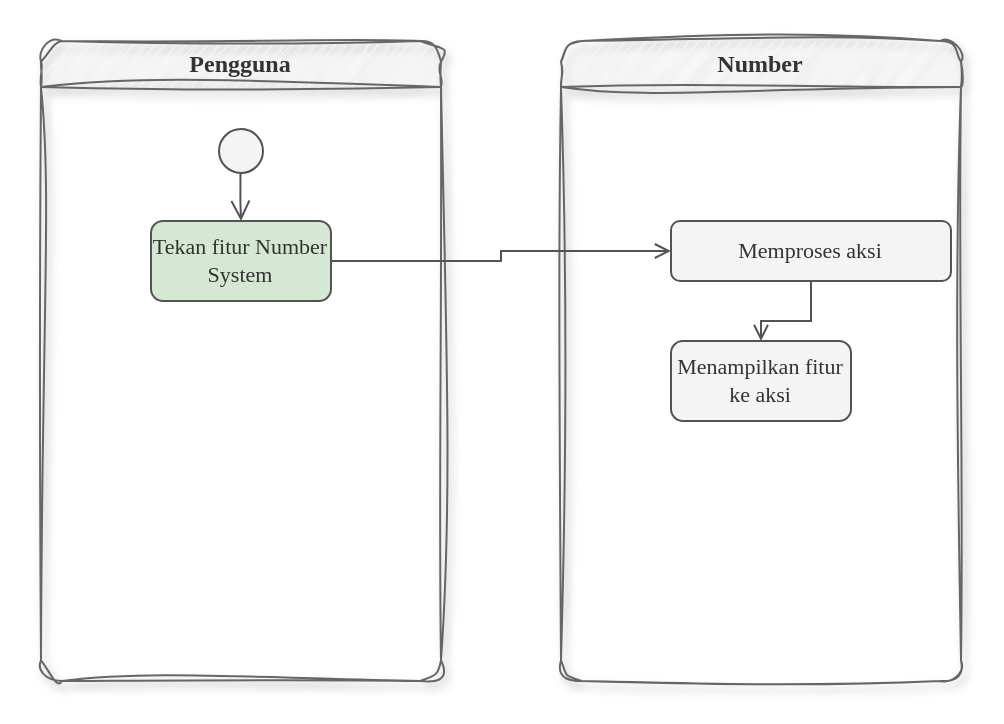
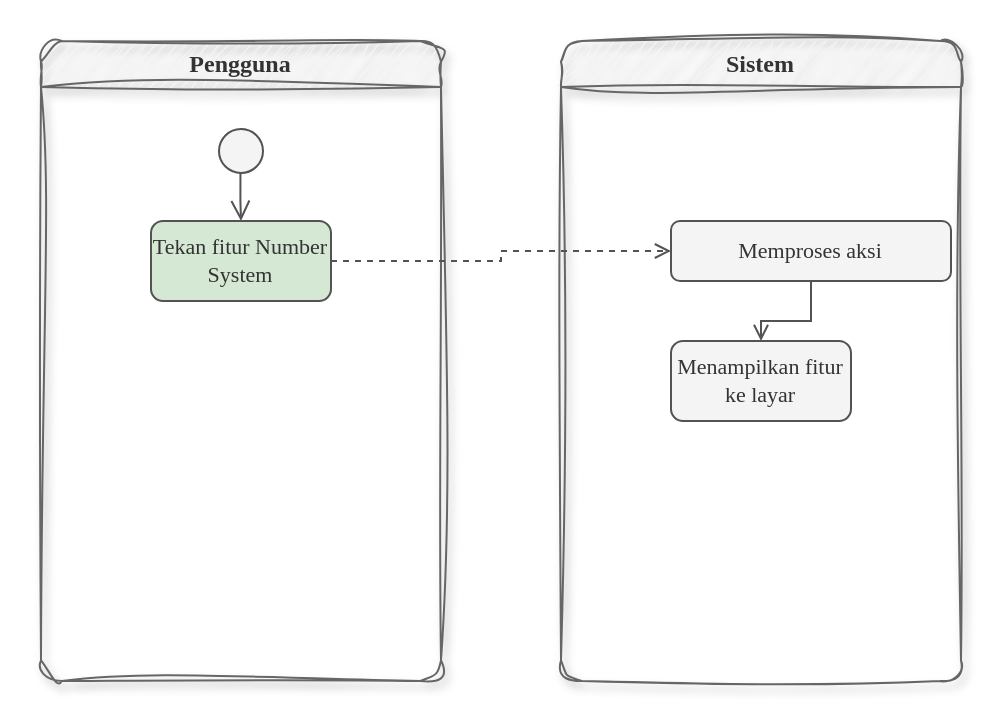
(761, 65) -> (761, 65)
(501, 257) -> (501, 257)
(761, 381) -> (761, 381)
